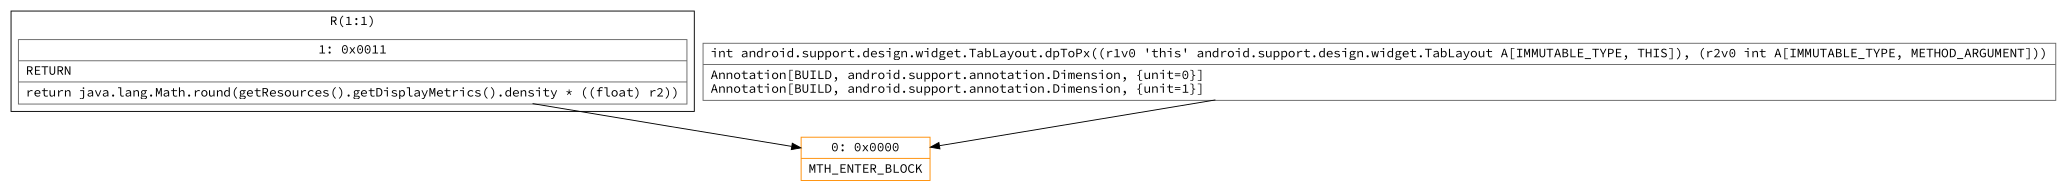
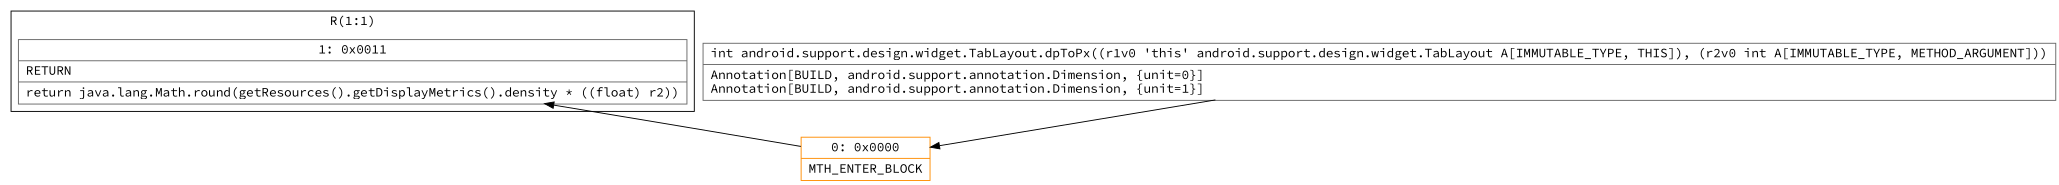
(662, 125) -> (677, 126)
